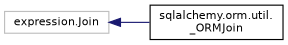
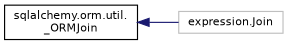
(135, 22) -> (164, 22)
